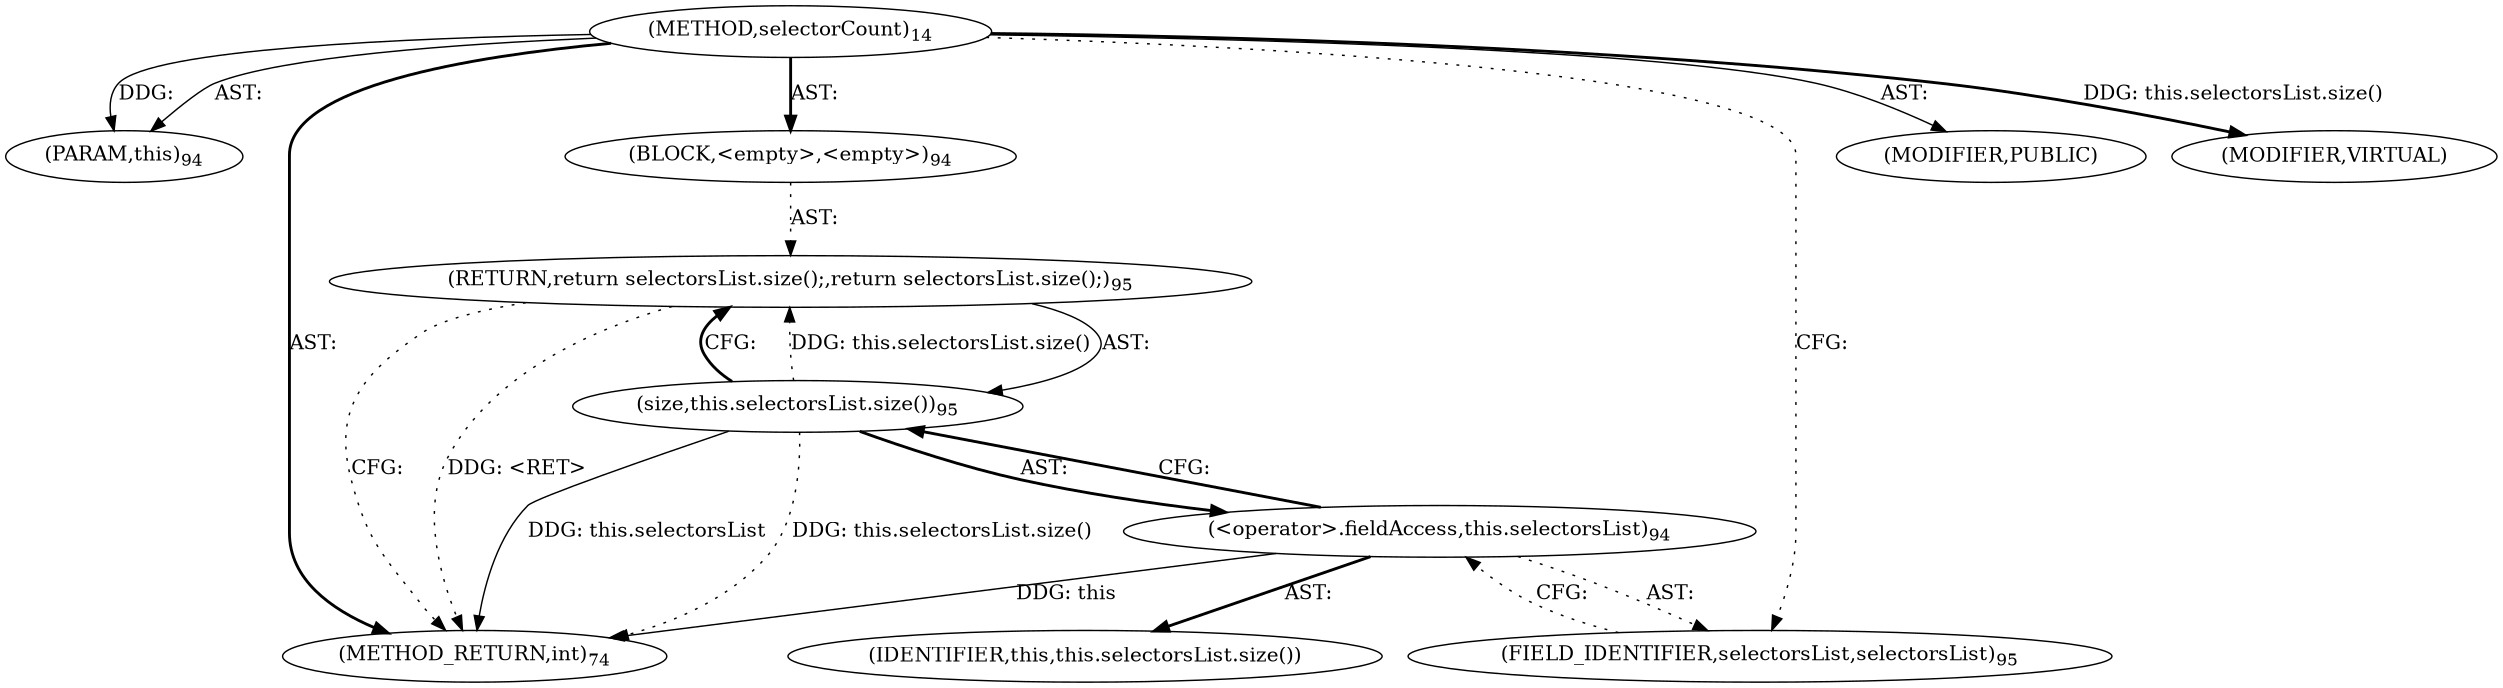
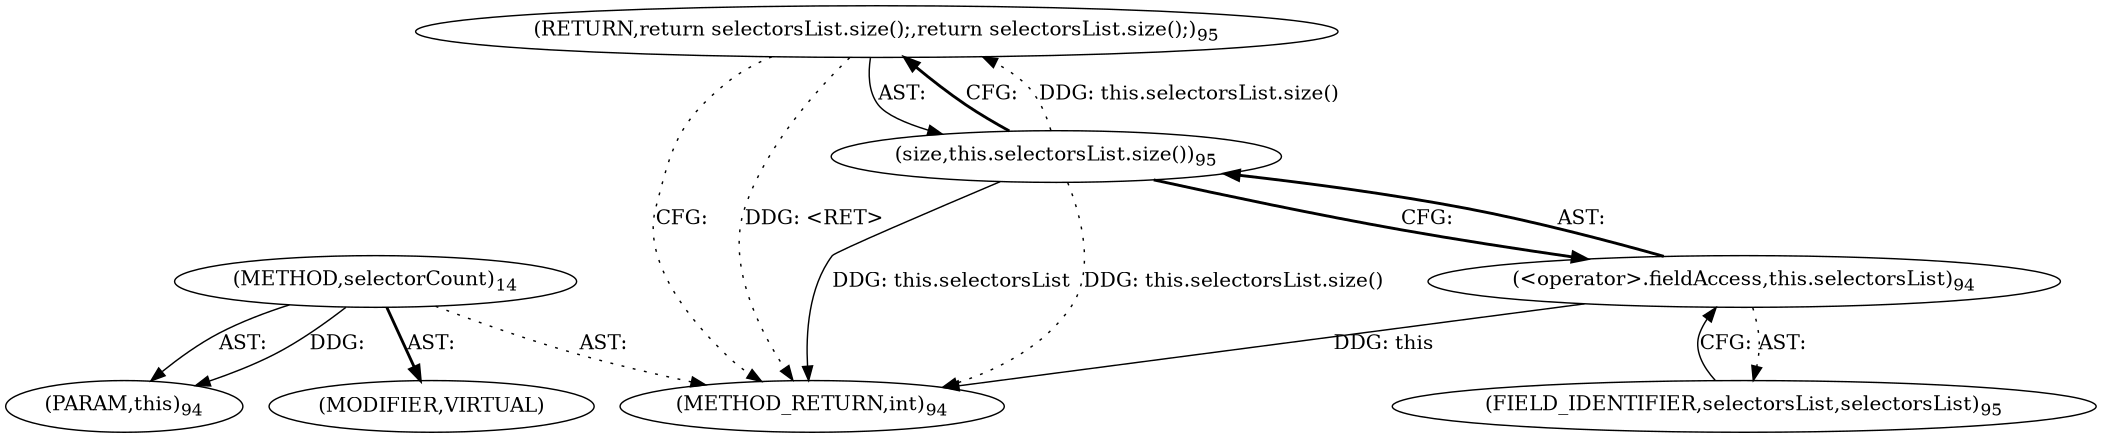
(1631, 88) -> none
(2233, 94) -> (434, 344)
(791, 157) -> none
(1991, 157) -> none
(289, 233) -> (562, 350)
(1048, 469) -> (1430, 219)
(1188, 469) -> (1585, 219)
(1544, 608) -> (1699, 351)
(600, 654) -> (937, 404)
(1085, 656) -> none
